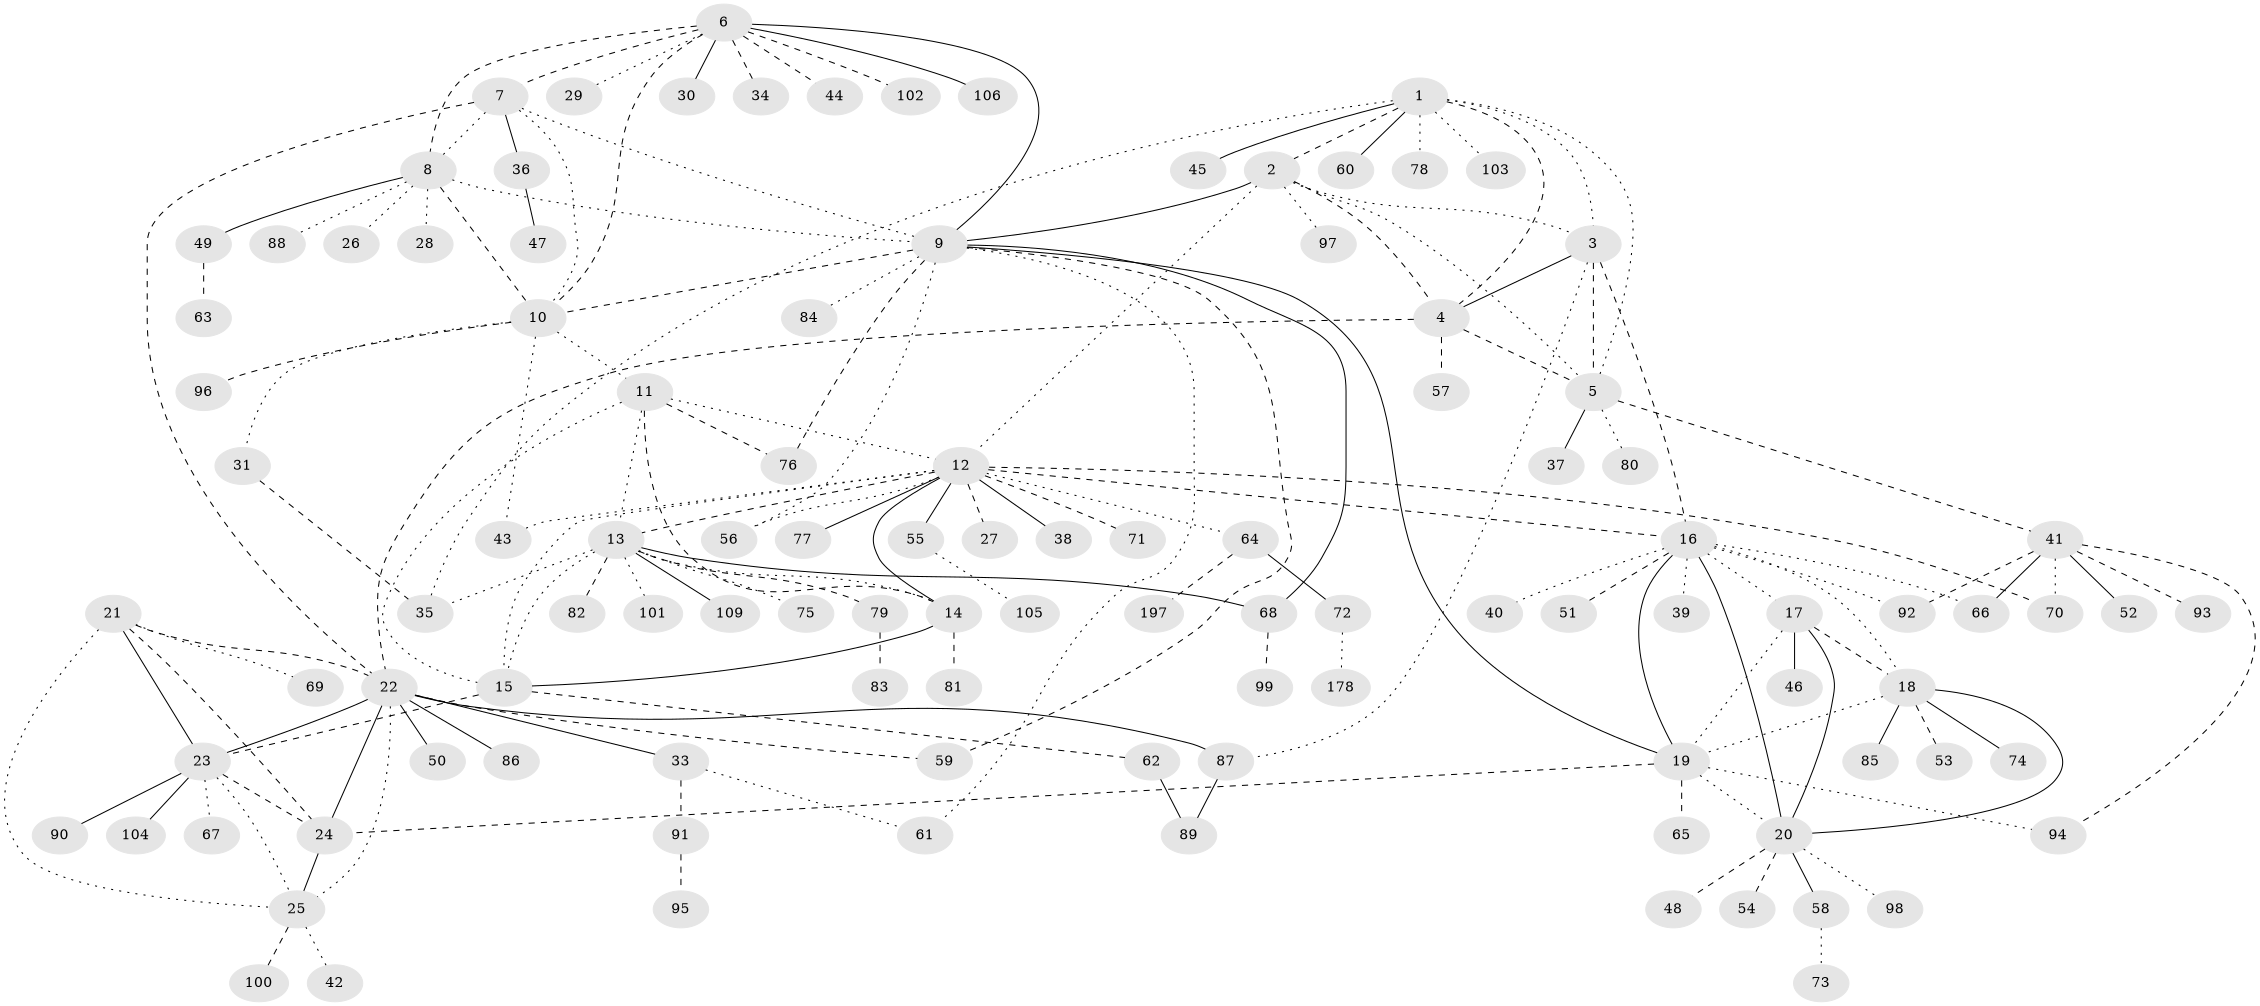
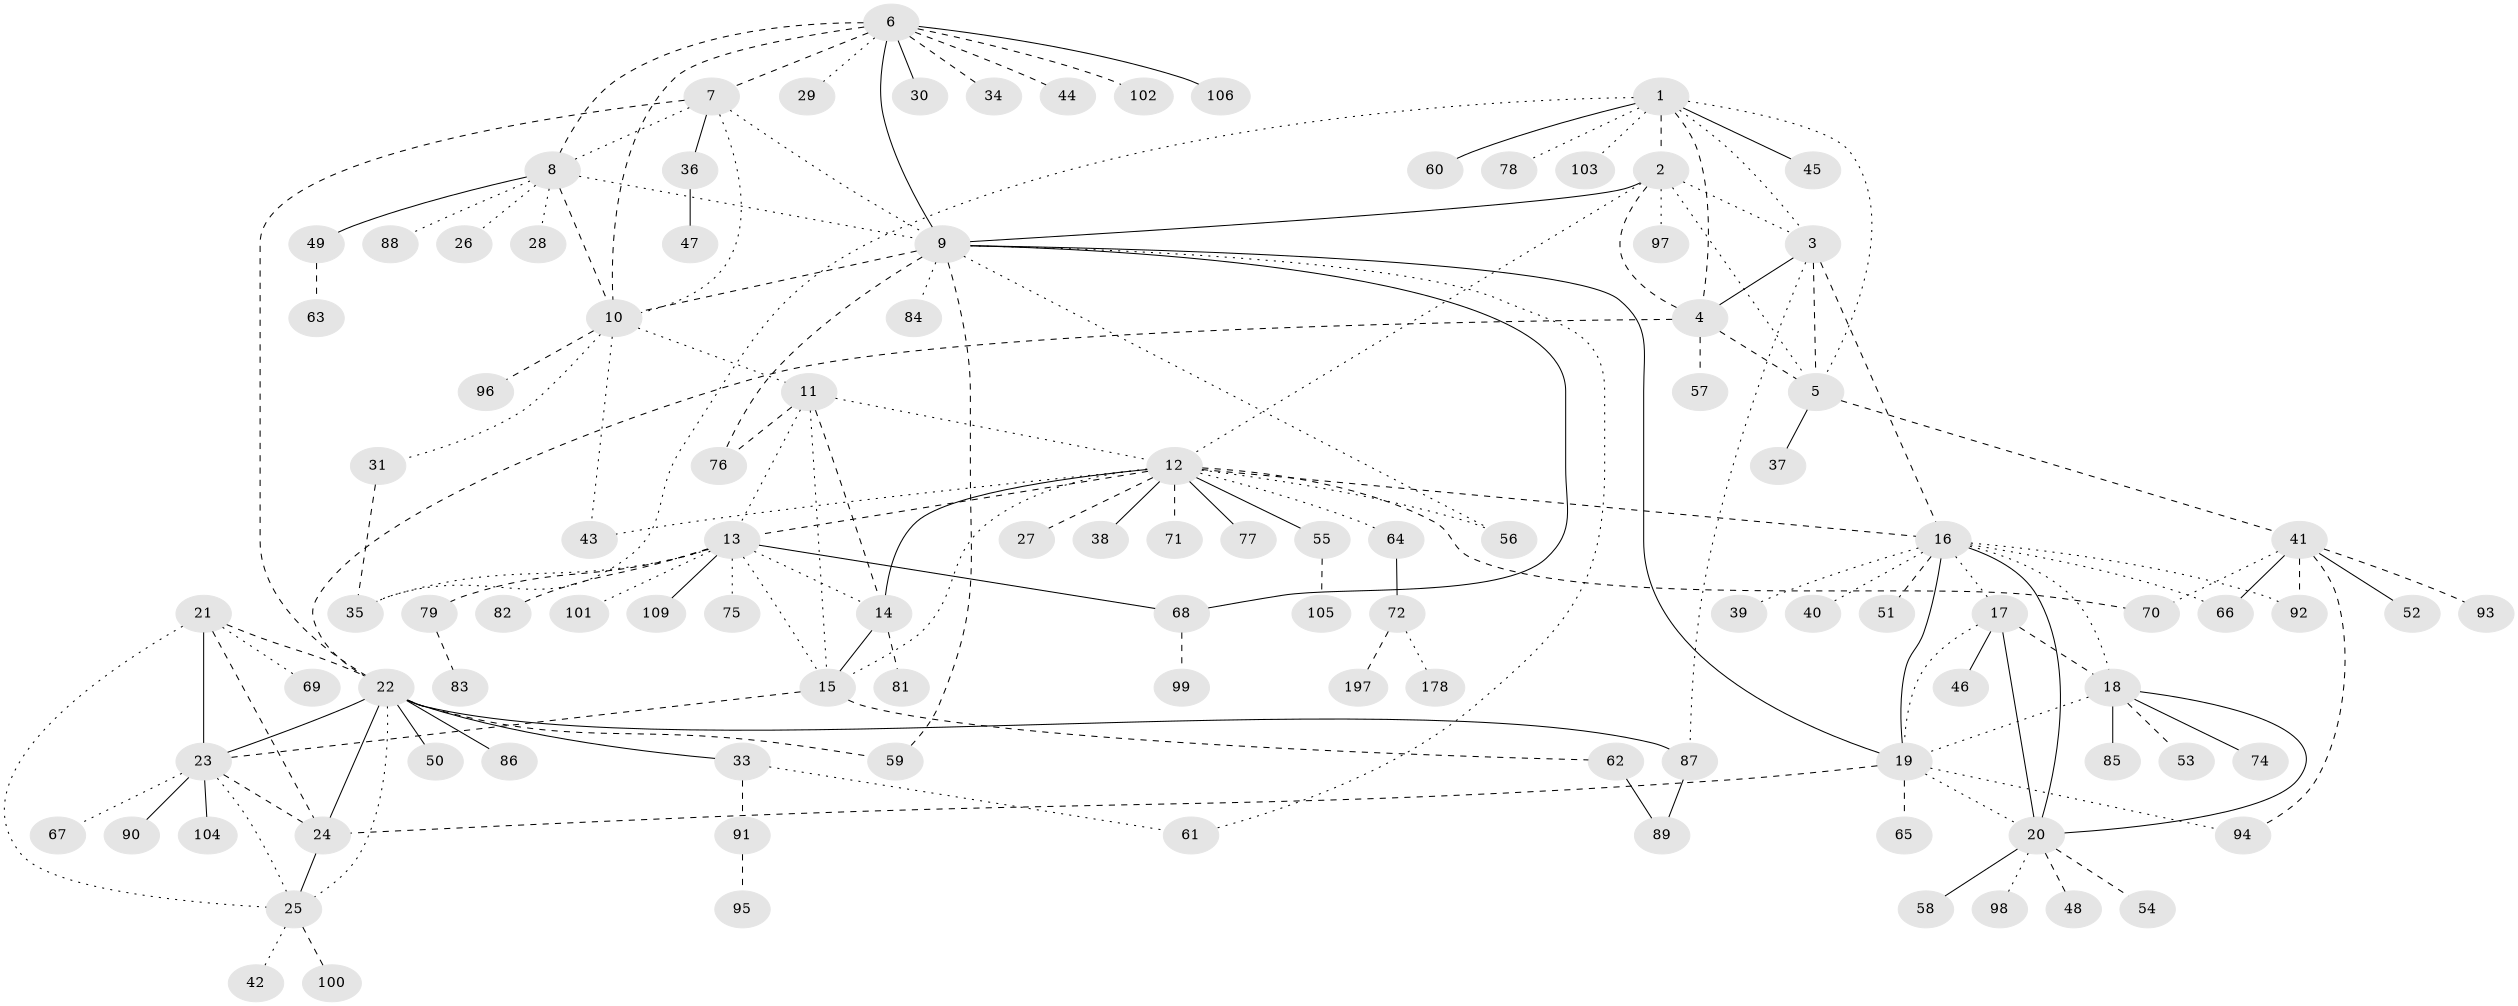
(1630, 466) -> none
(963, 571) -> (1322, 577)
(1202, 577) -> (1378, 651)
(1821, 983) -> none
